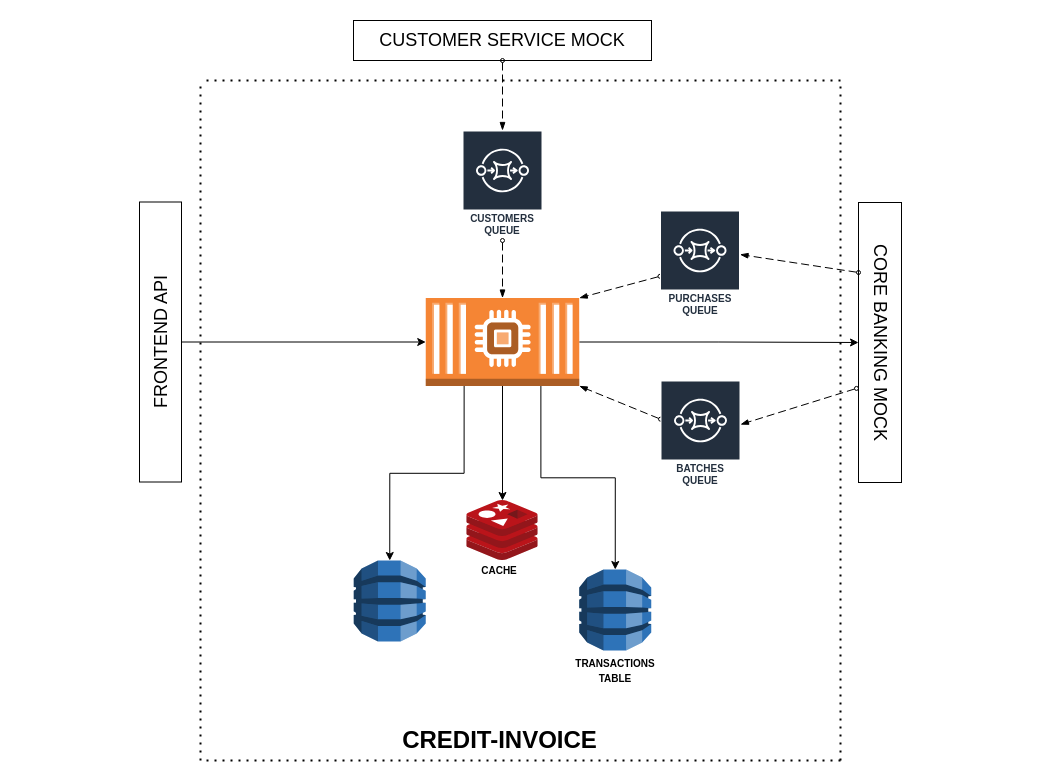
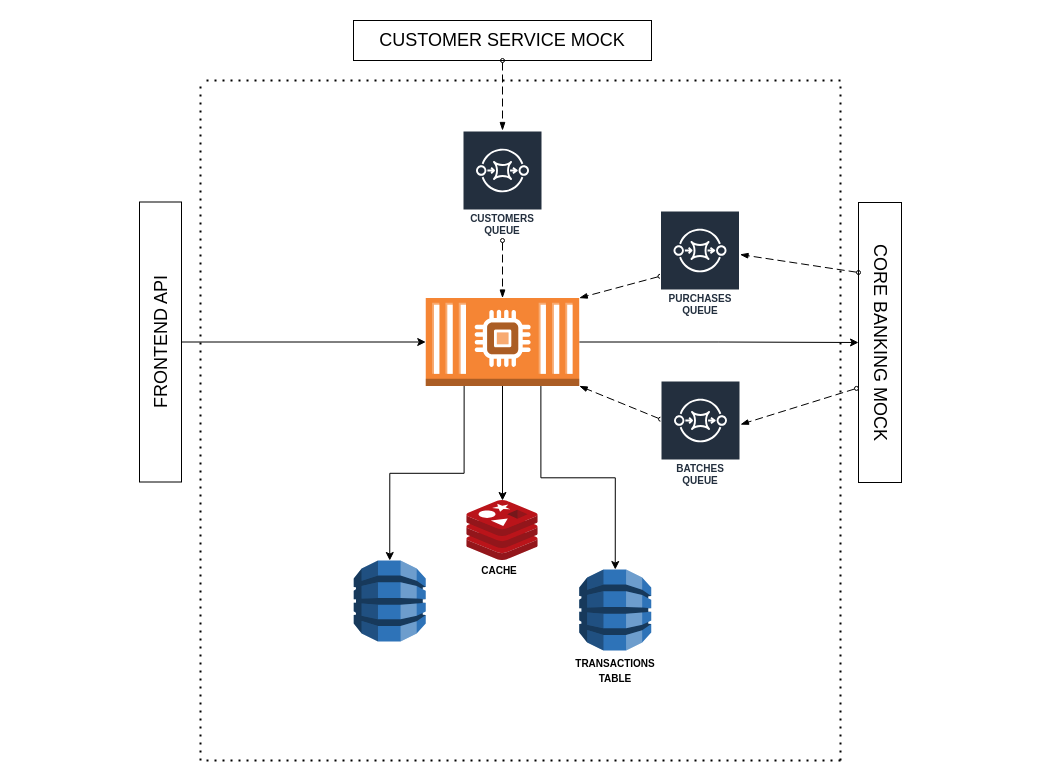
(499, 741) -> none
